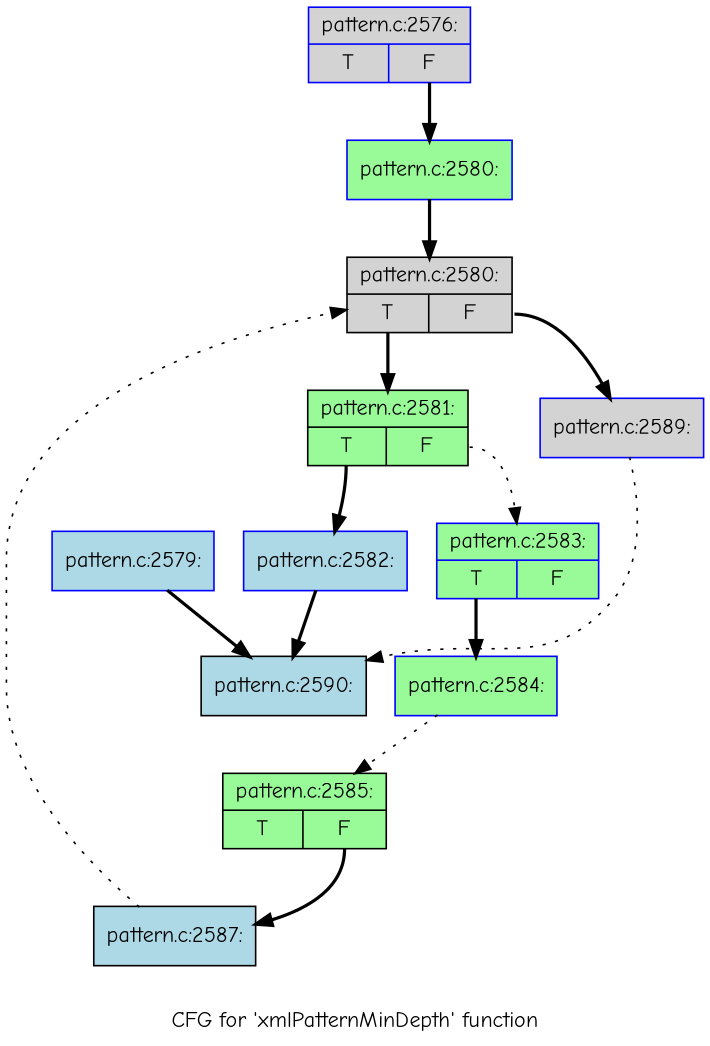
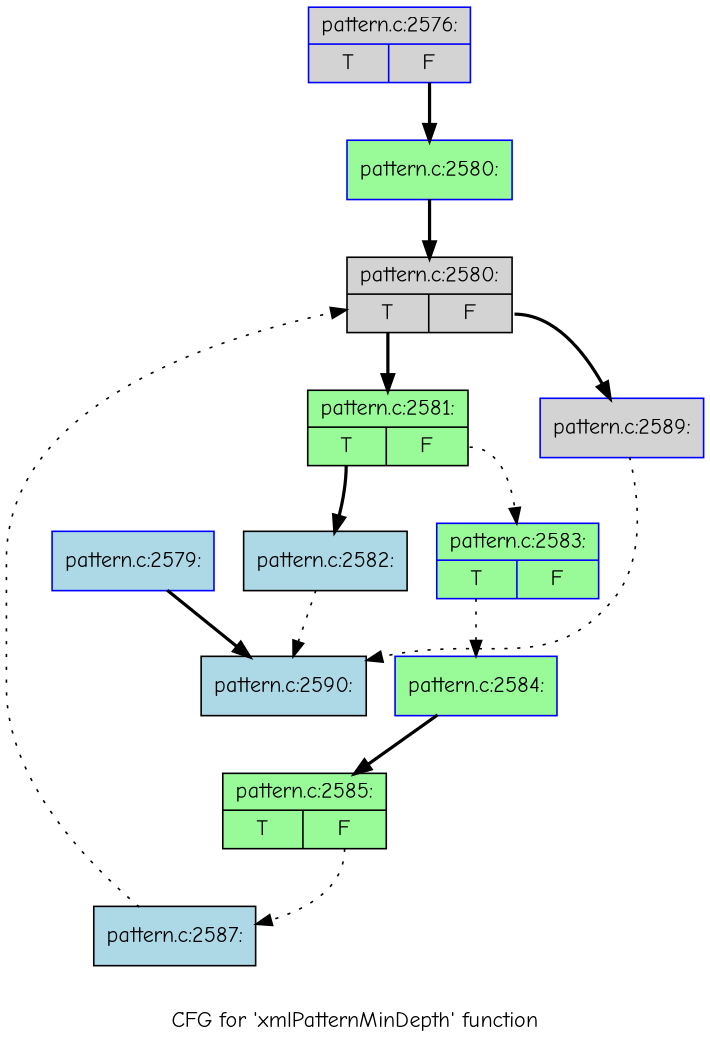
(325, 561) -> (325, 561)
(307, 616) -> (307, 616)
(476, 620) -> (476, 620)
(403, 740) -> (403, 740)
(320, 896) -> (320, 896)
